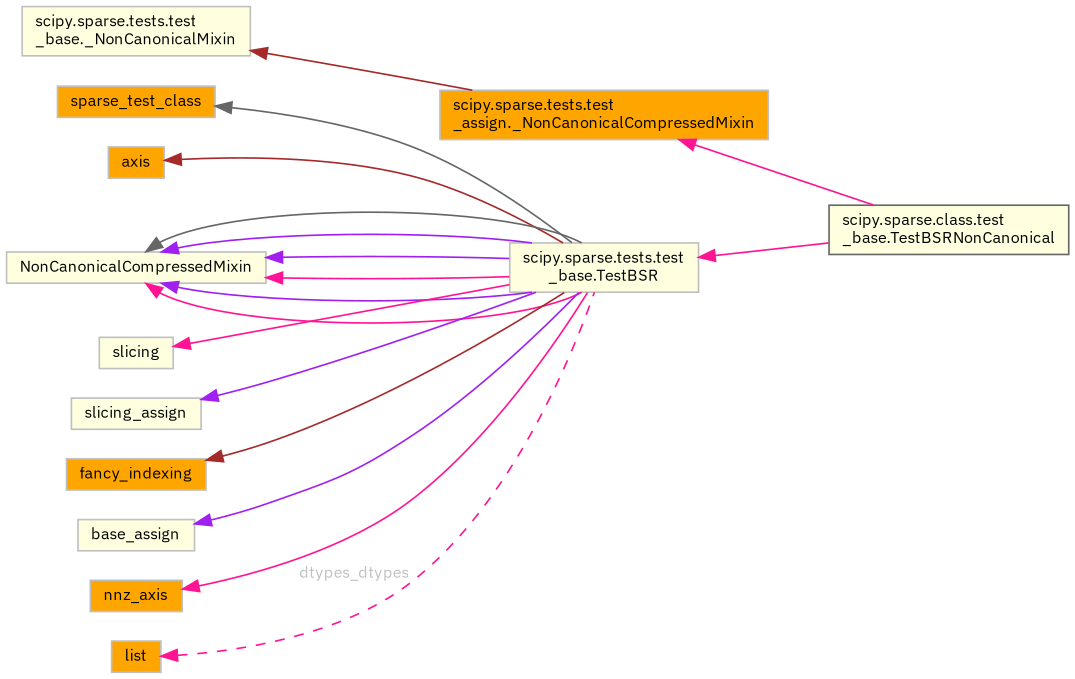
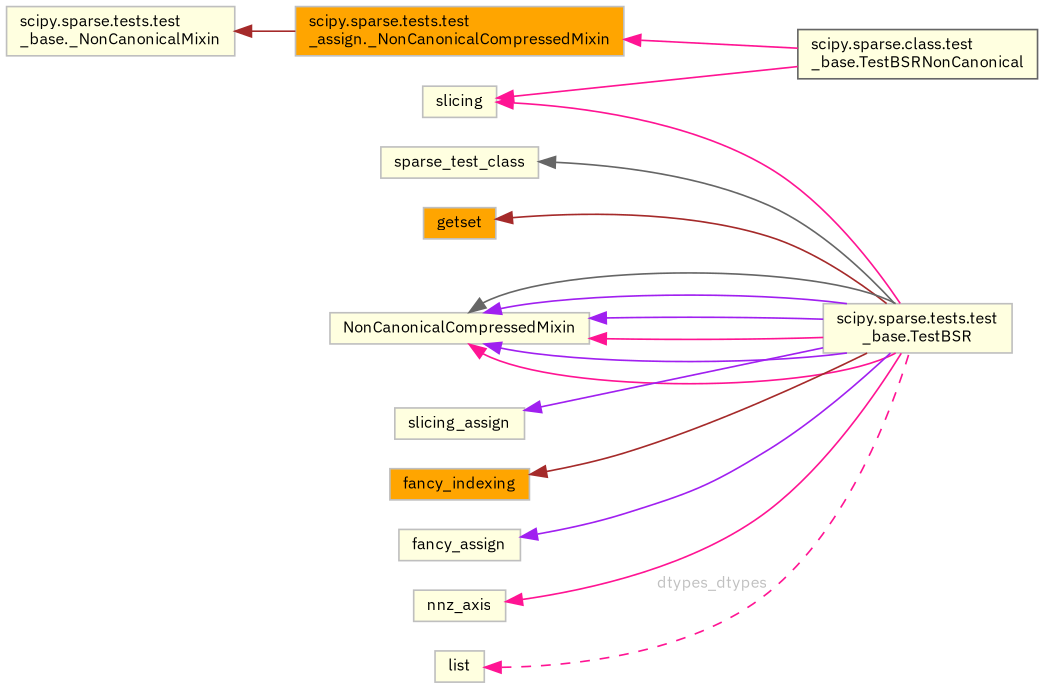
(136, 102) -> (460, 163)
(136, 163) -> (460, 223)
(772, 249) -> (656, 81)
(136, 535) -> (460, 545)
(136, 596) -> (460, 606)
(136, 657) -> (460, 667)
